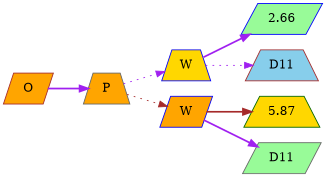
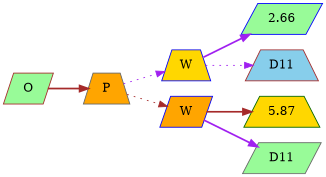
(28, 89) -> (28, 89)
(64, 89) -> (64, 89)
